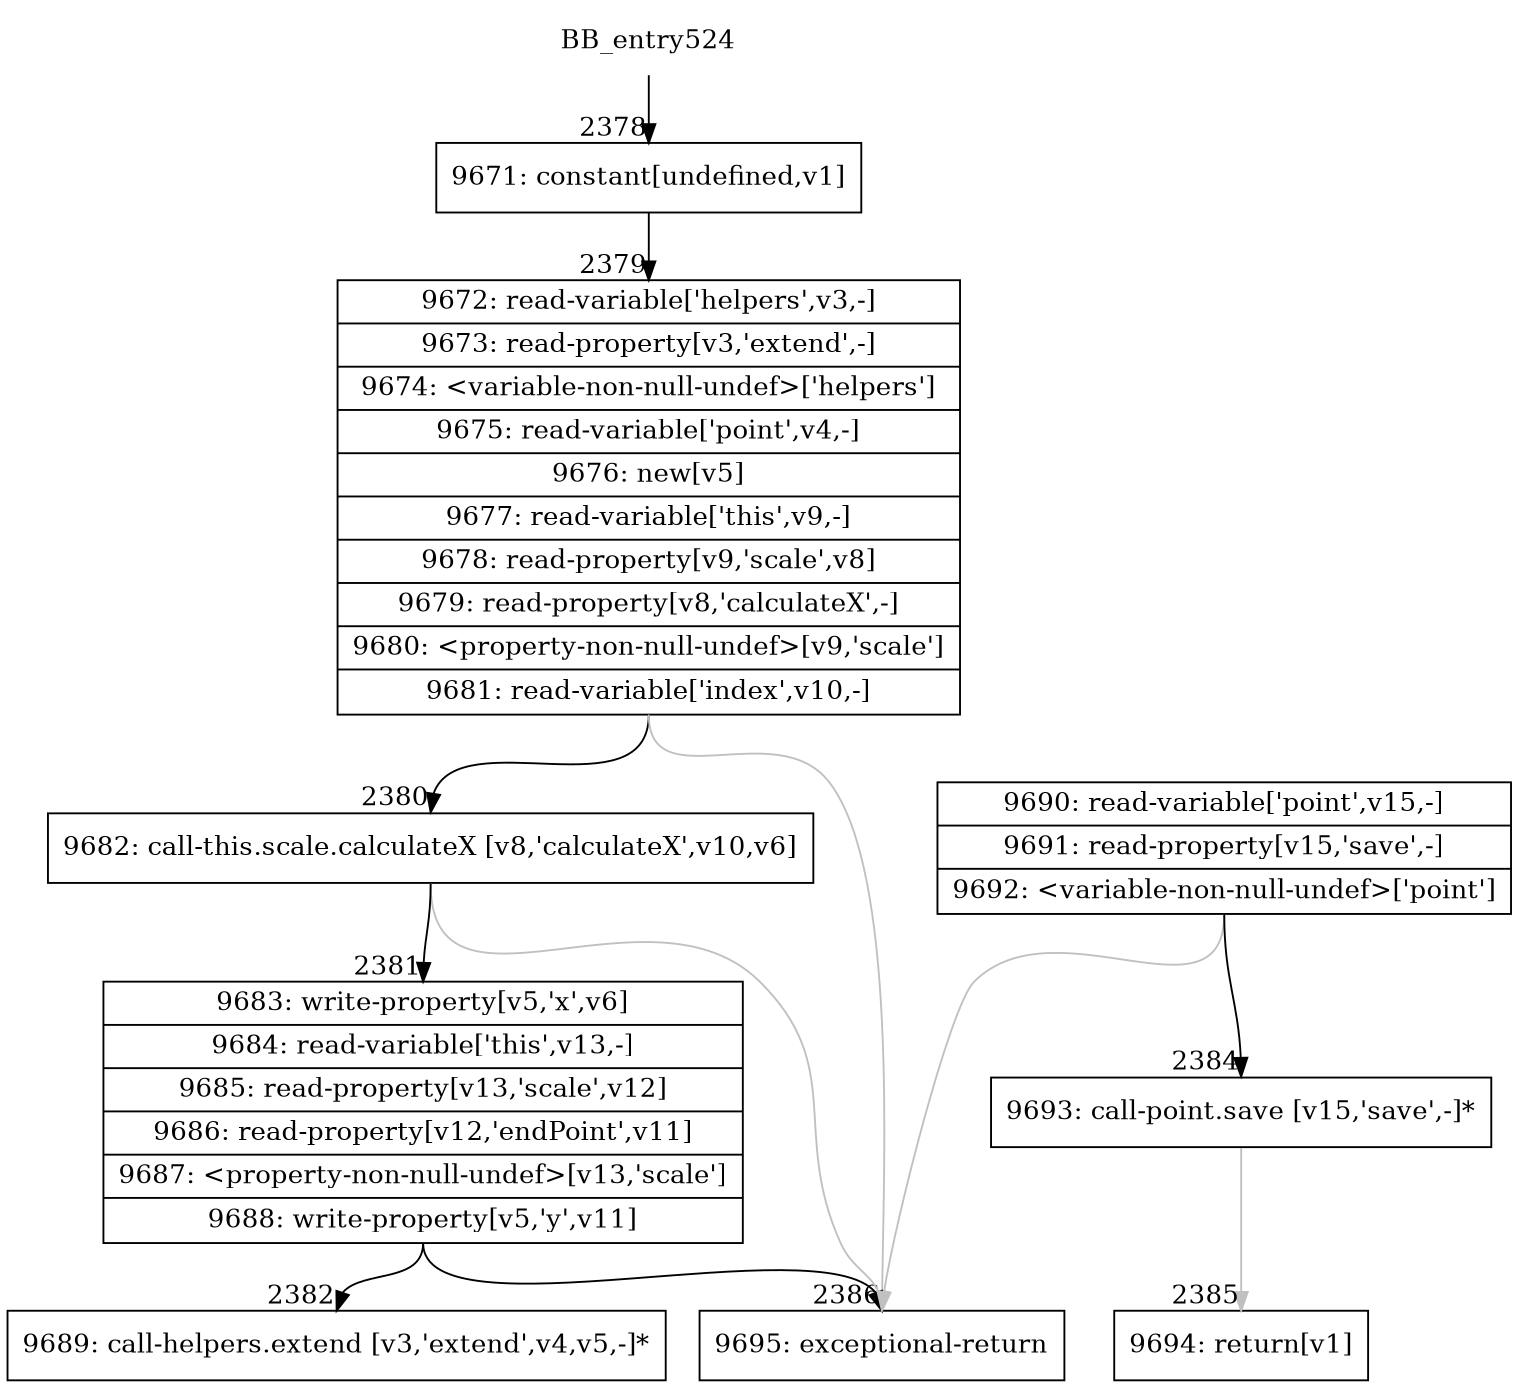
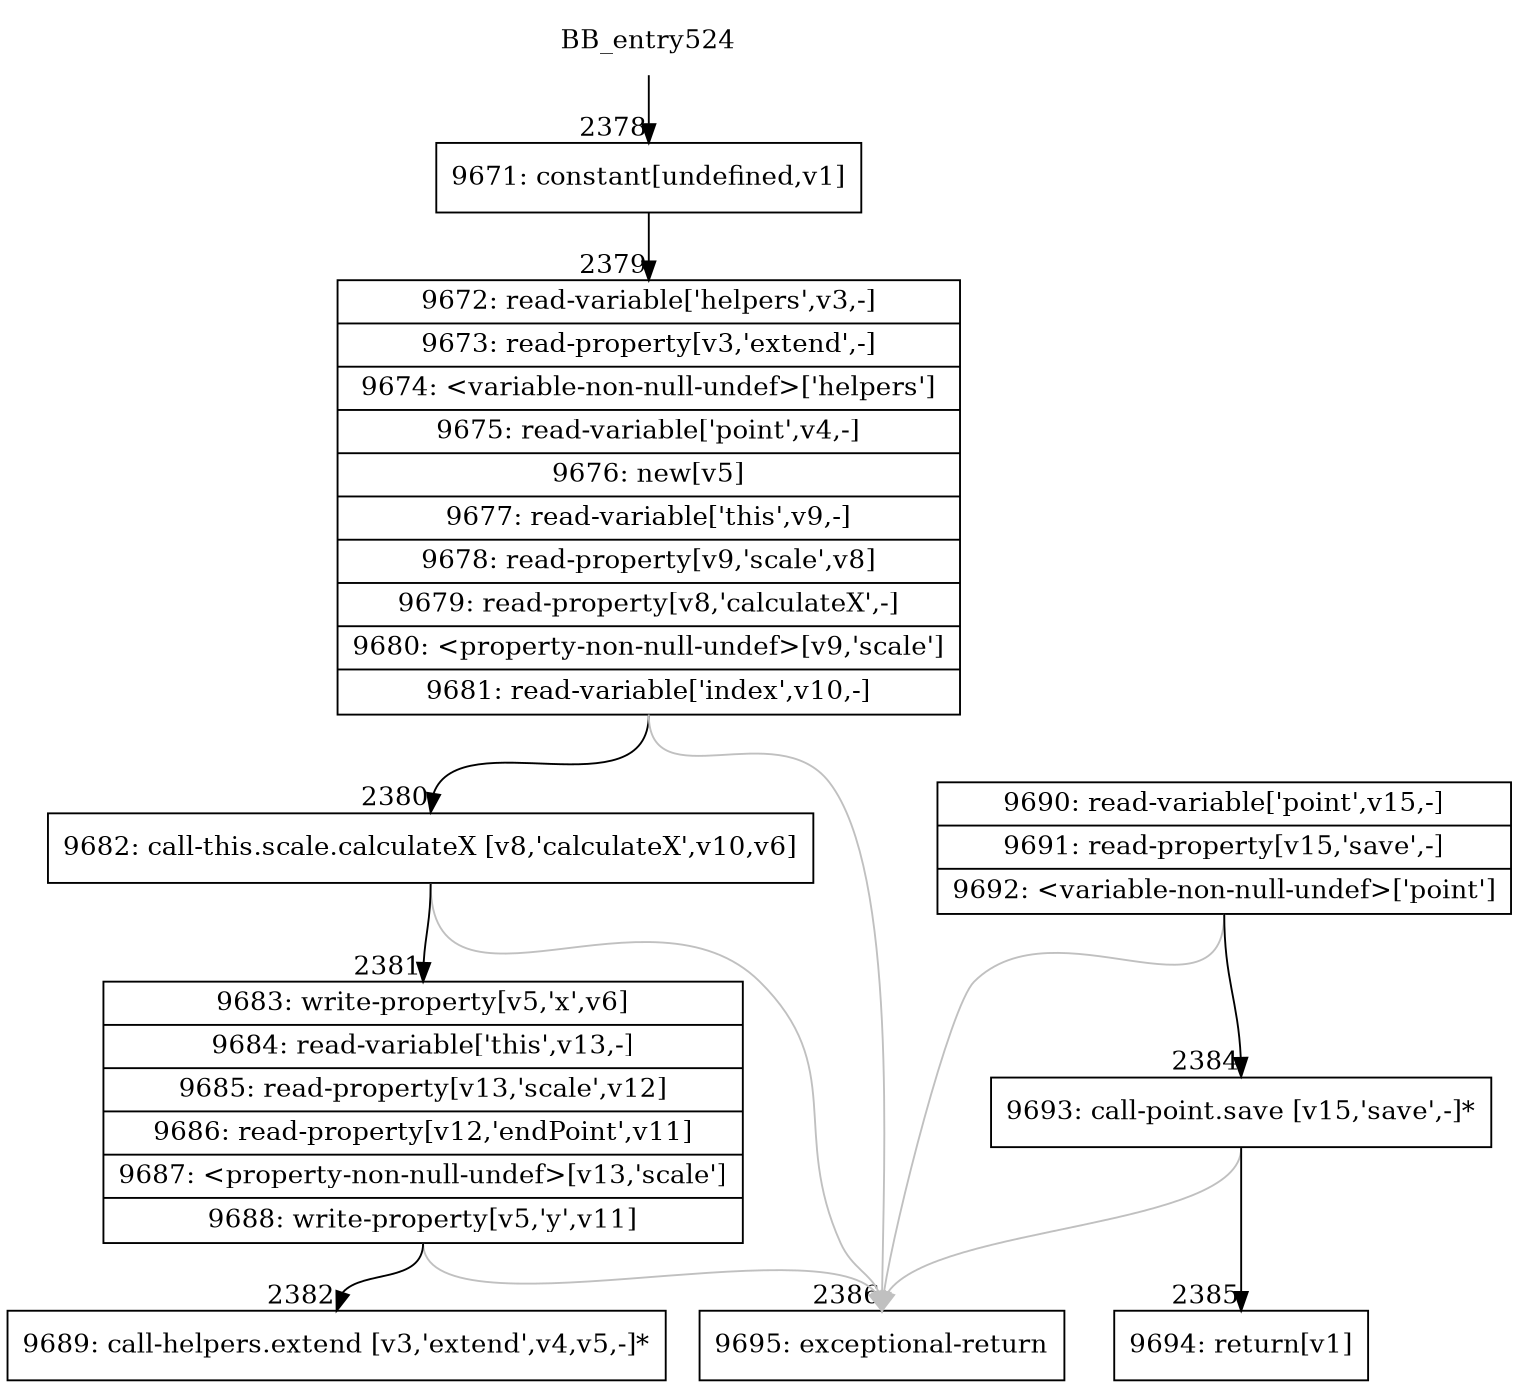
(1241, 1220) -> (1241, 1220)
none -> (1071, 1227)
(643, 1278) -> (643, 1278)
